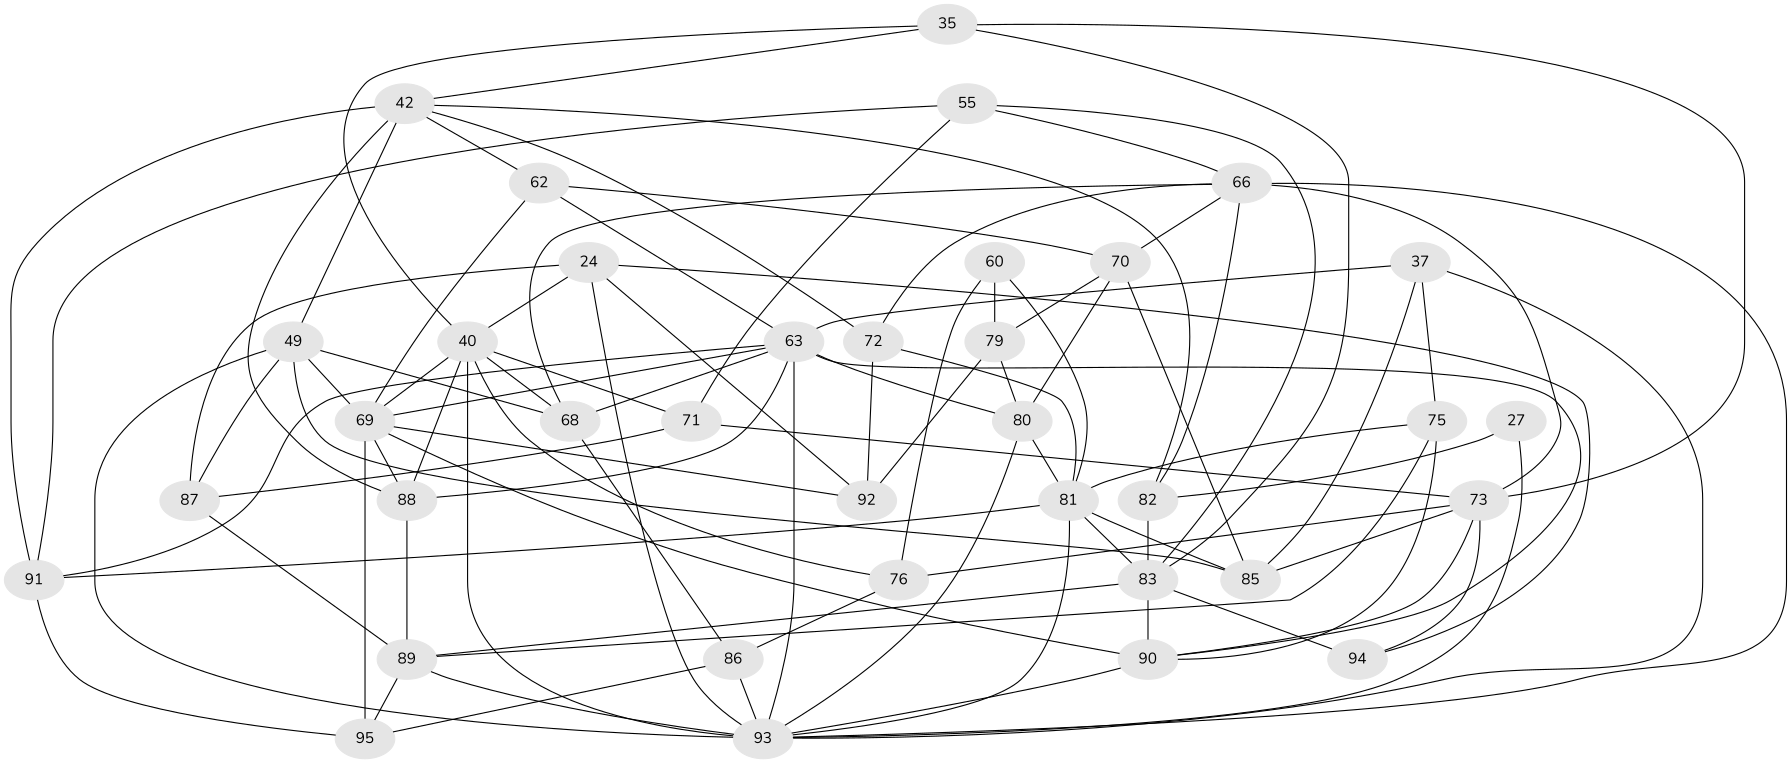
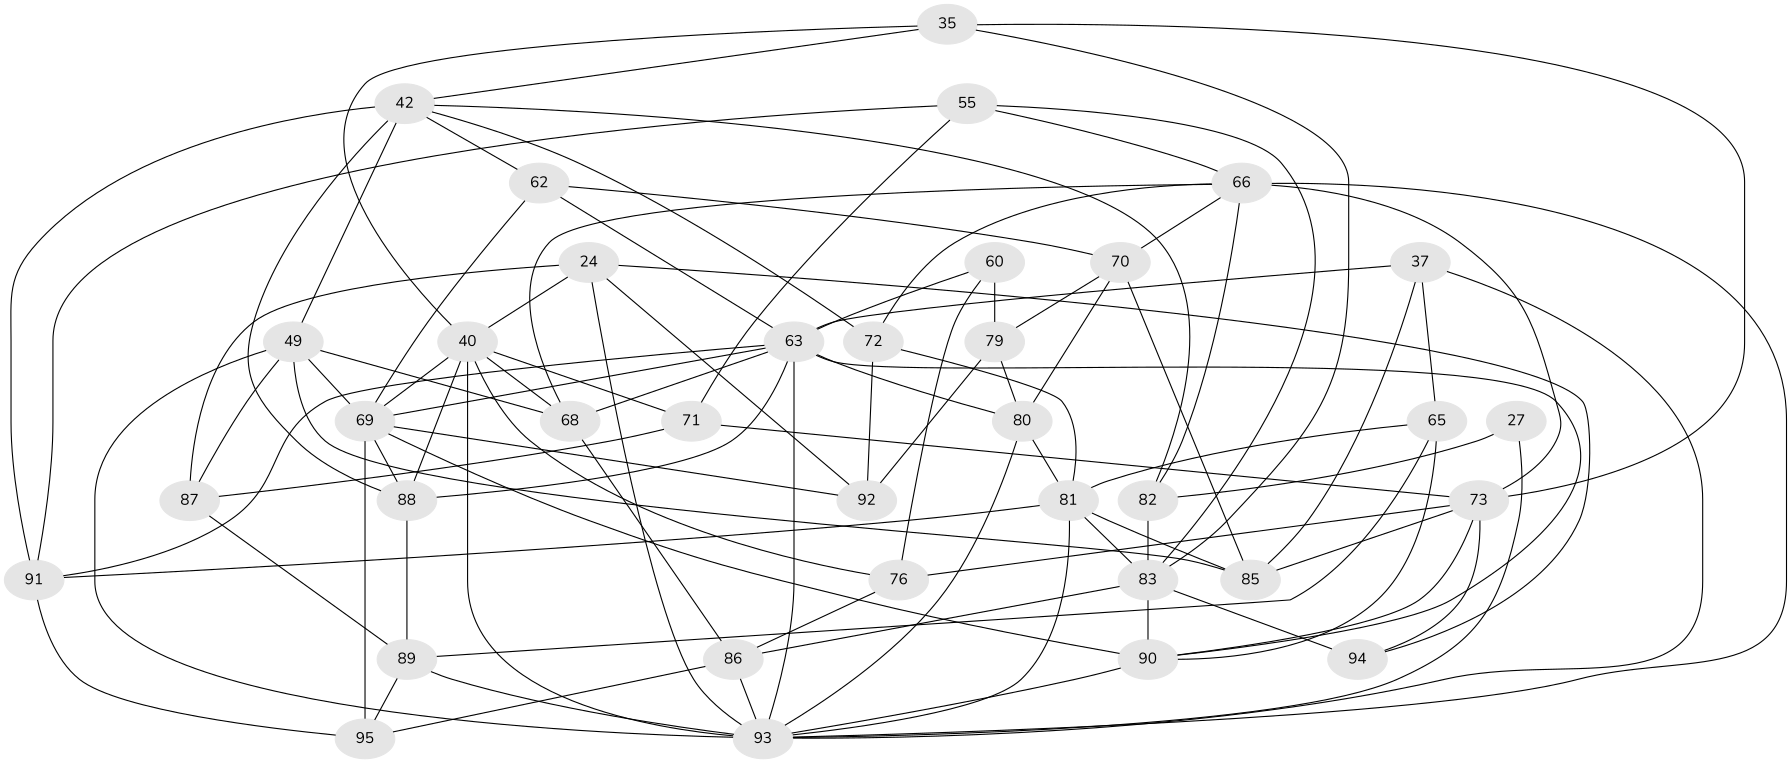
(1075, 378) -> (888, 301)
(1437, 421) -> (1437, 421)
(777, 620) -> (968, 615)
